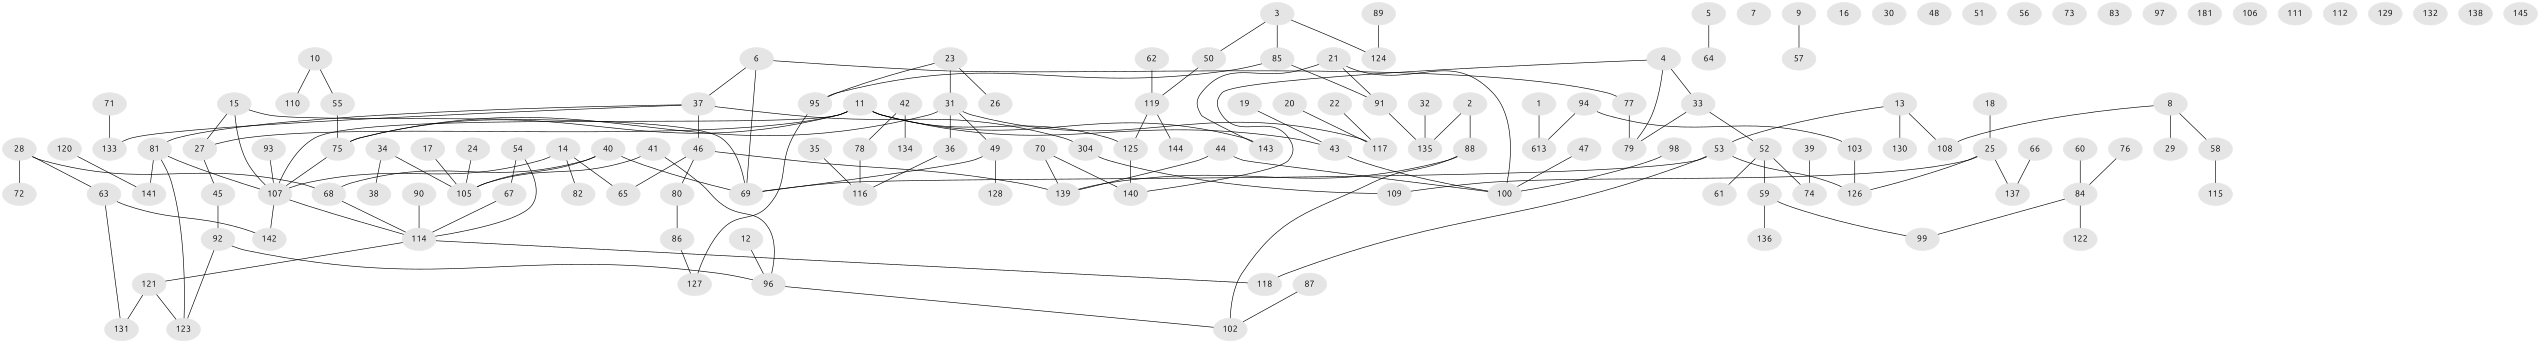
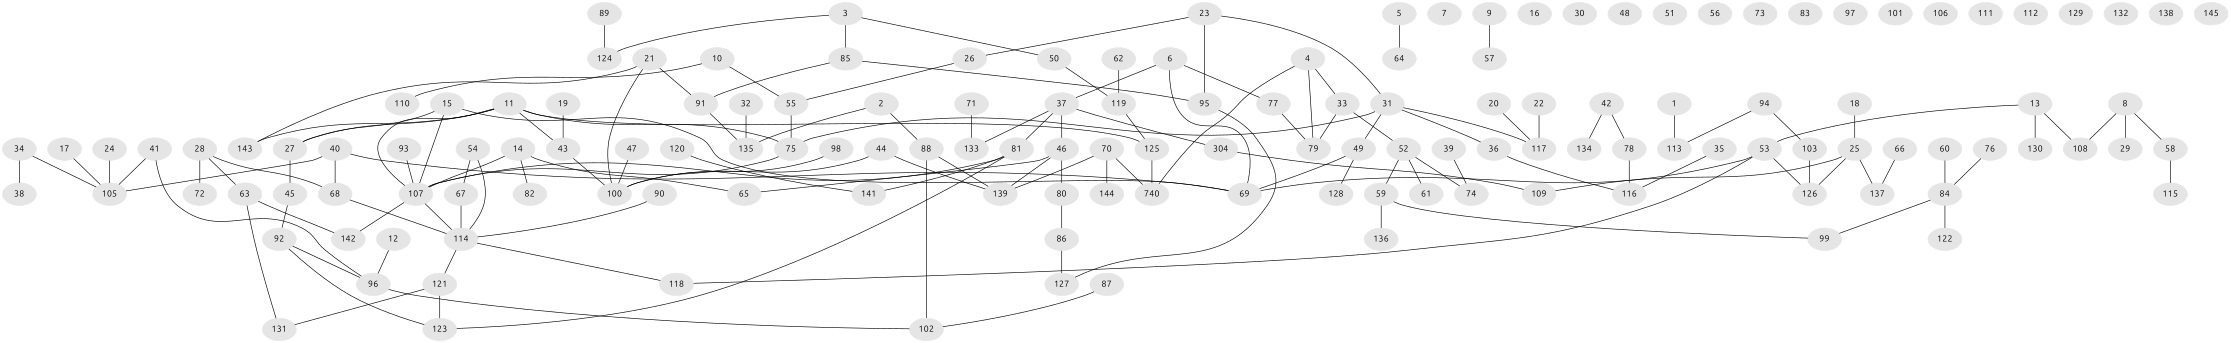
(2205, 14) -> (1895, 14)
none -> (880, 81)
(1161, 121) -> (1107, 172)
(1539, 149) -> (1674, 149)
(1131, 194) -> (1152, 194)
